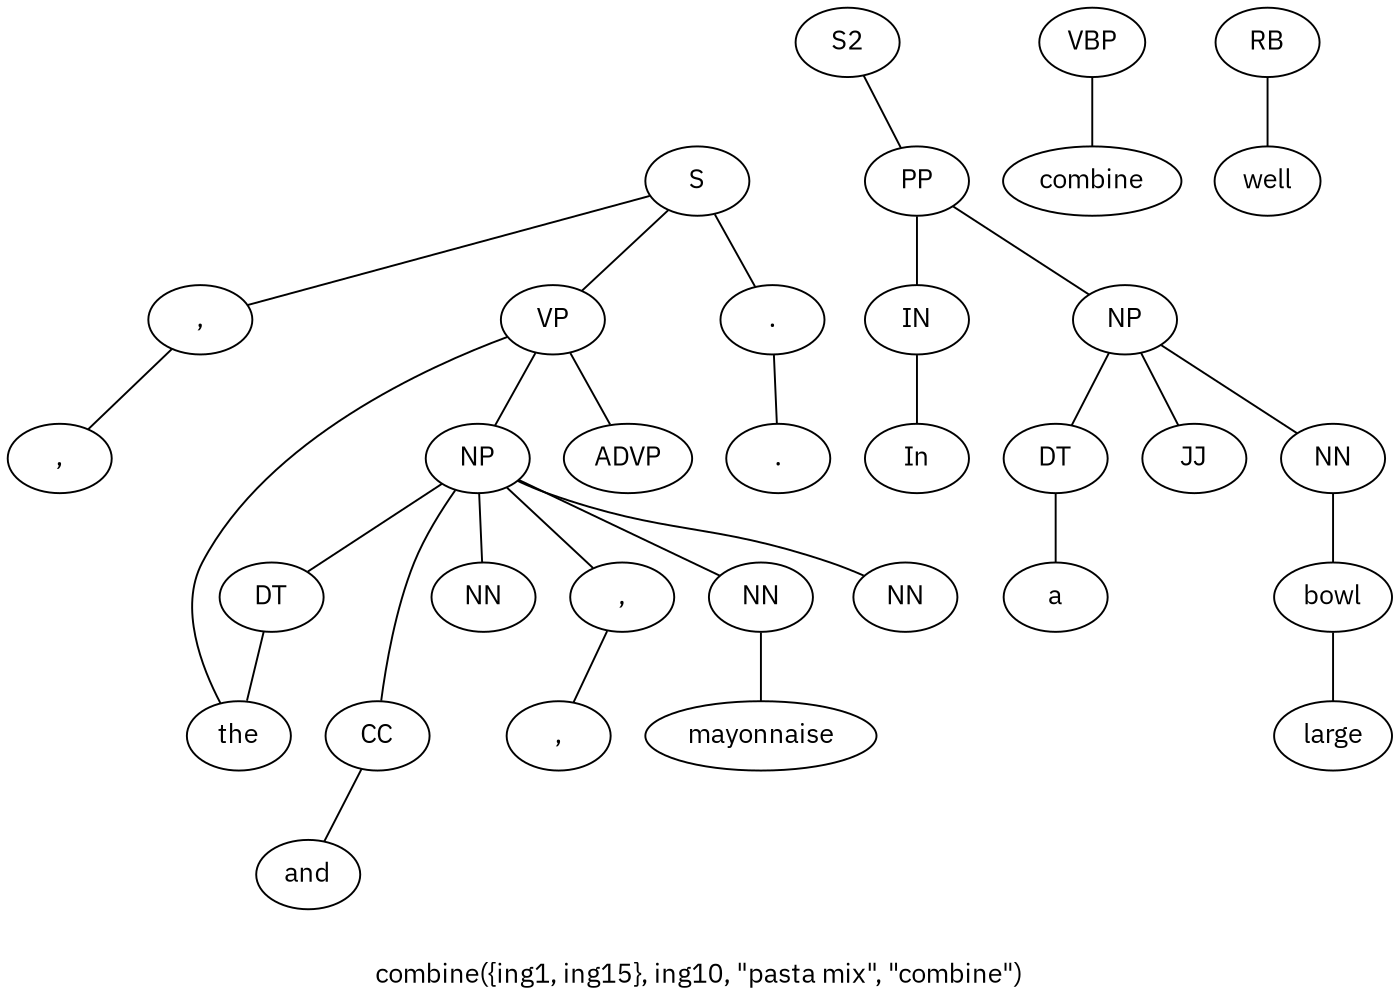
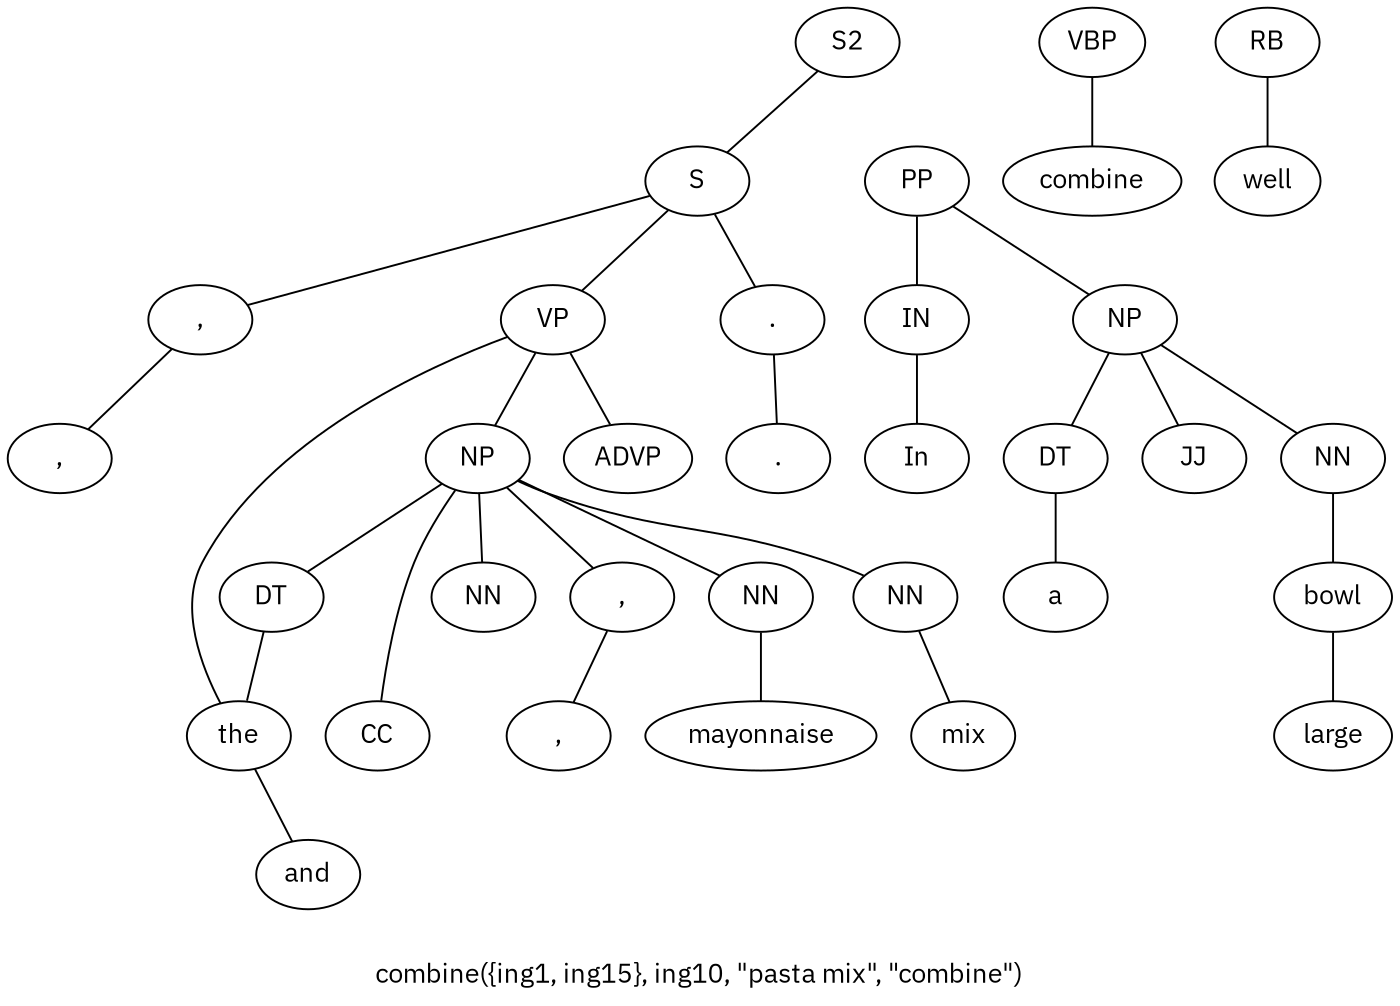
(882, 112) -> (772, 112)
none -> (963, 736)
(343, 805) -> (274, 805)
